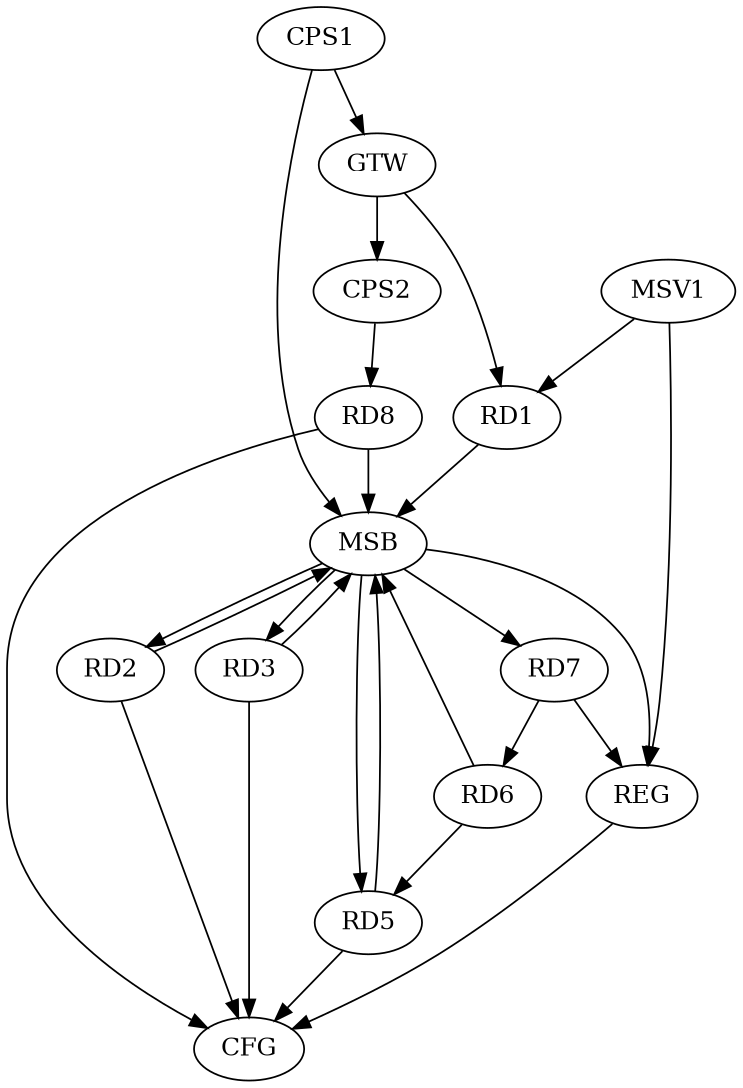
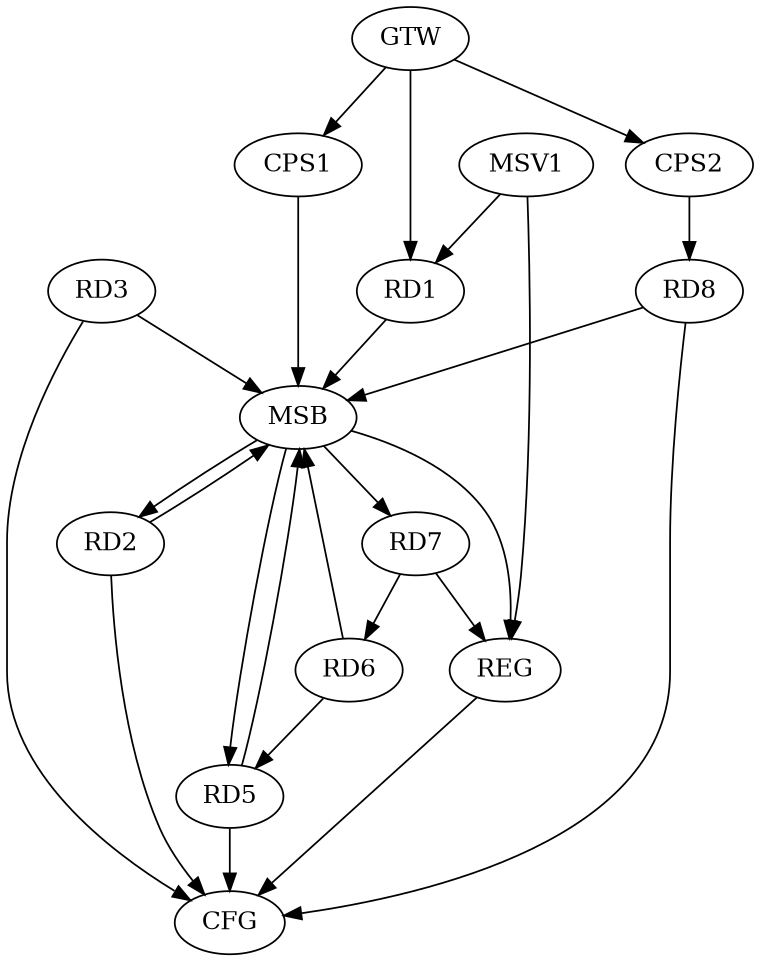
(345, 94) -> (361, 95)
(306, 598) -> none
